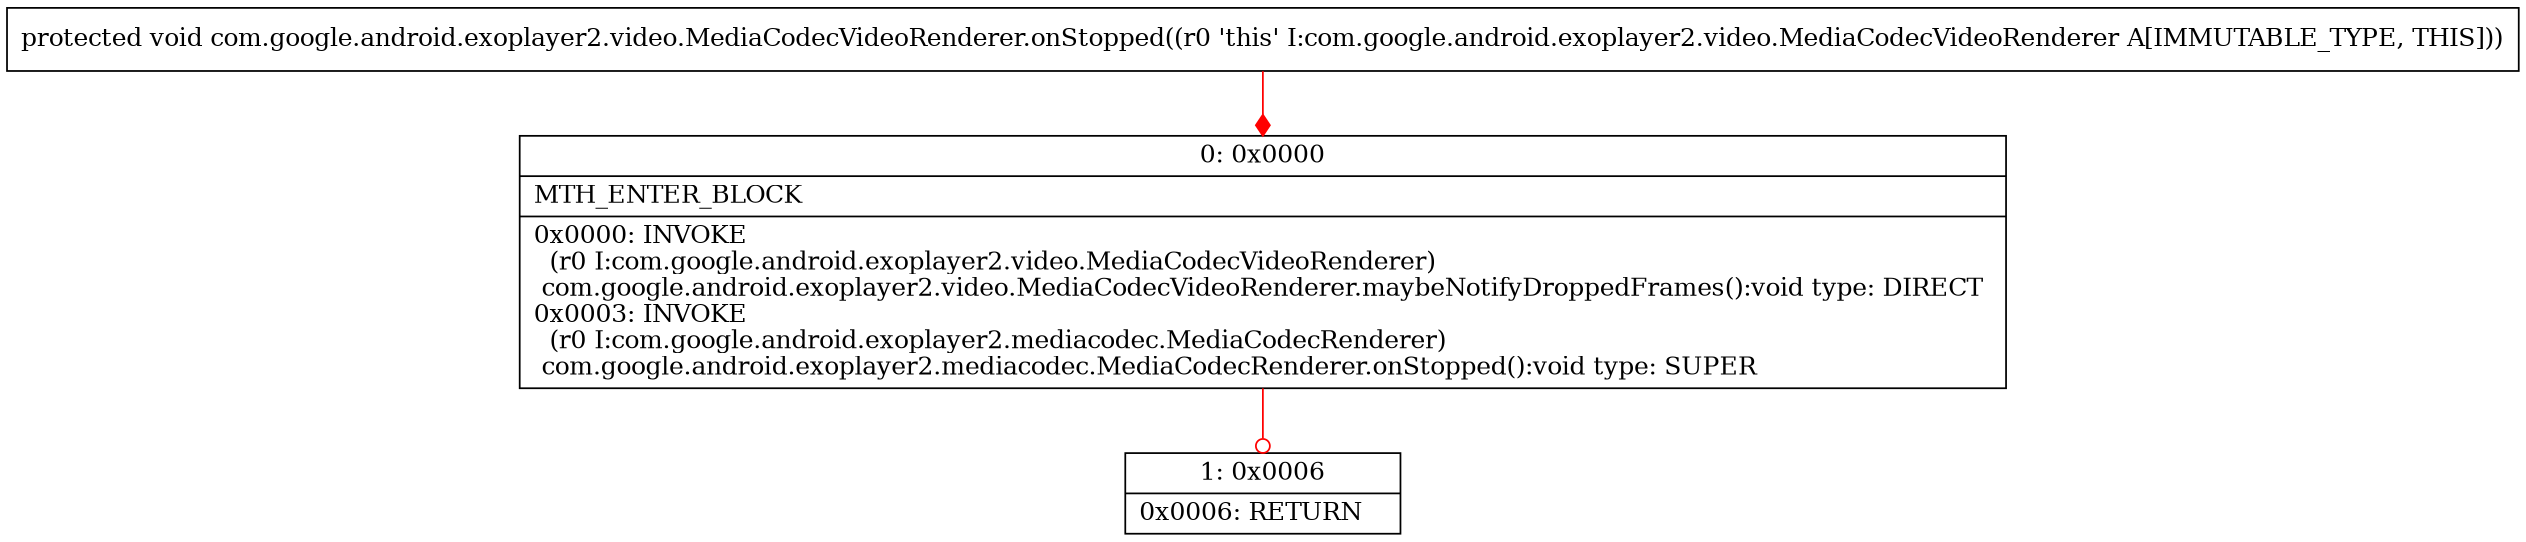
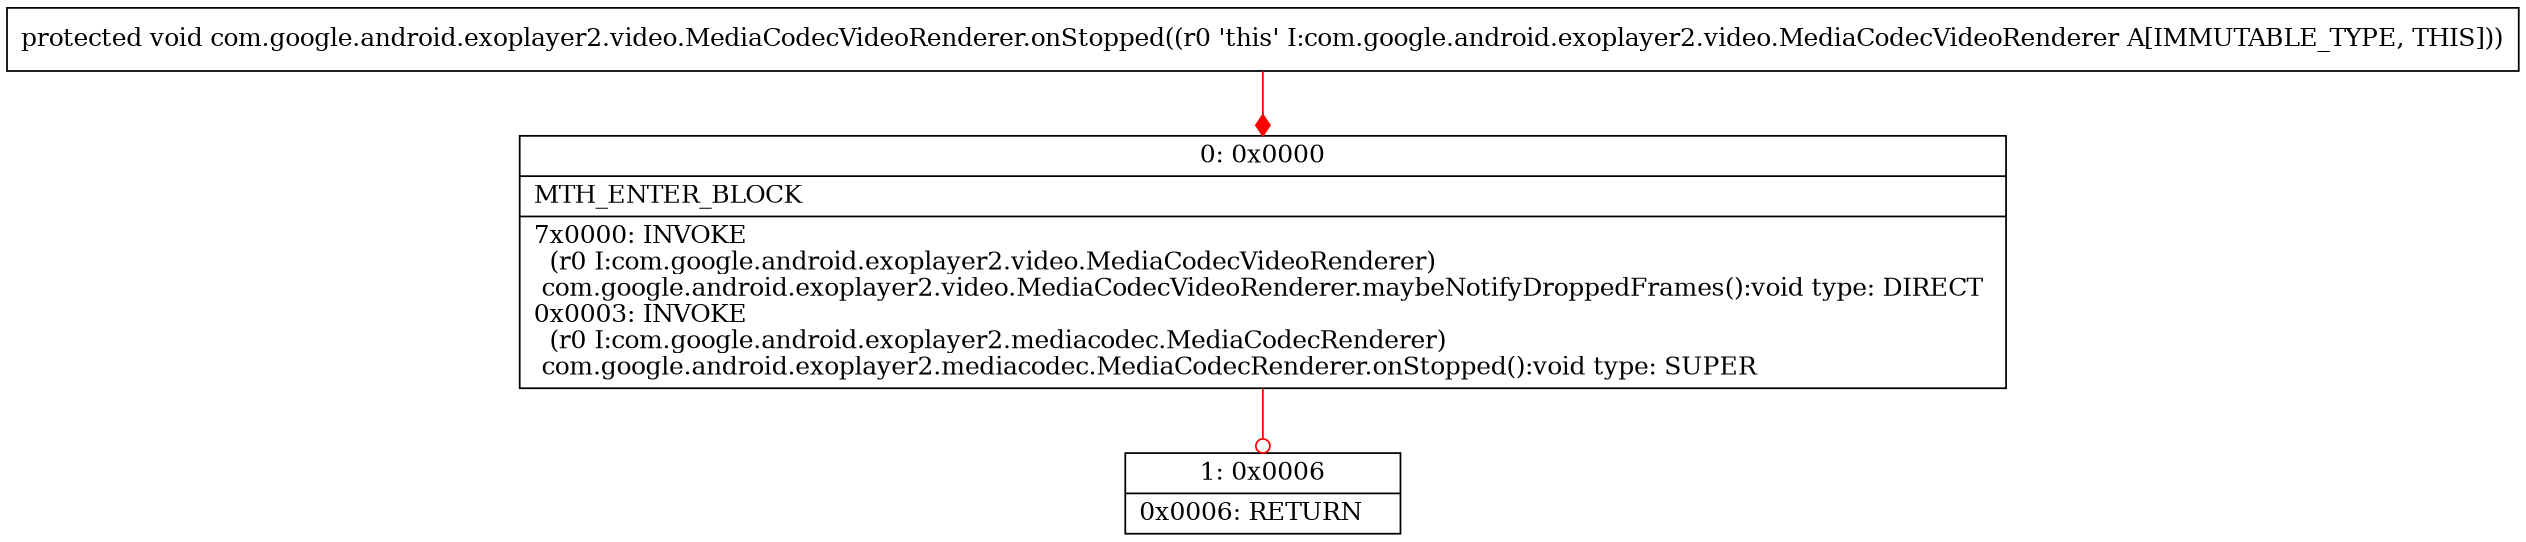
(649, 236) -> (649, 236)
